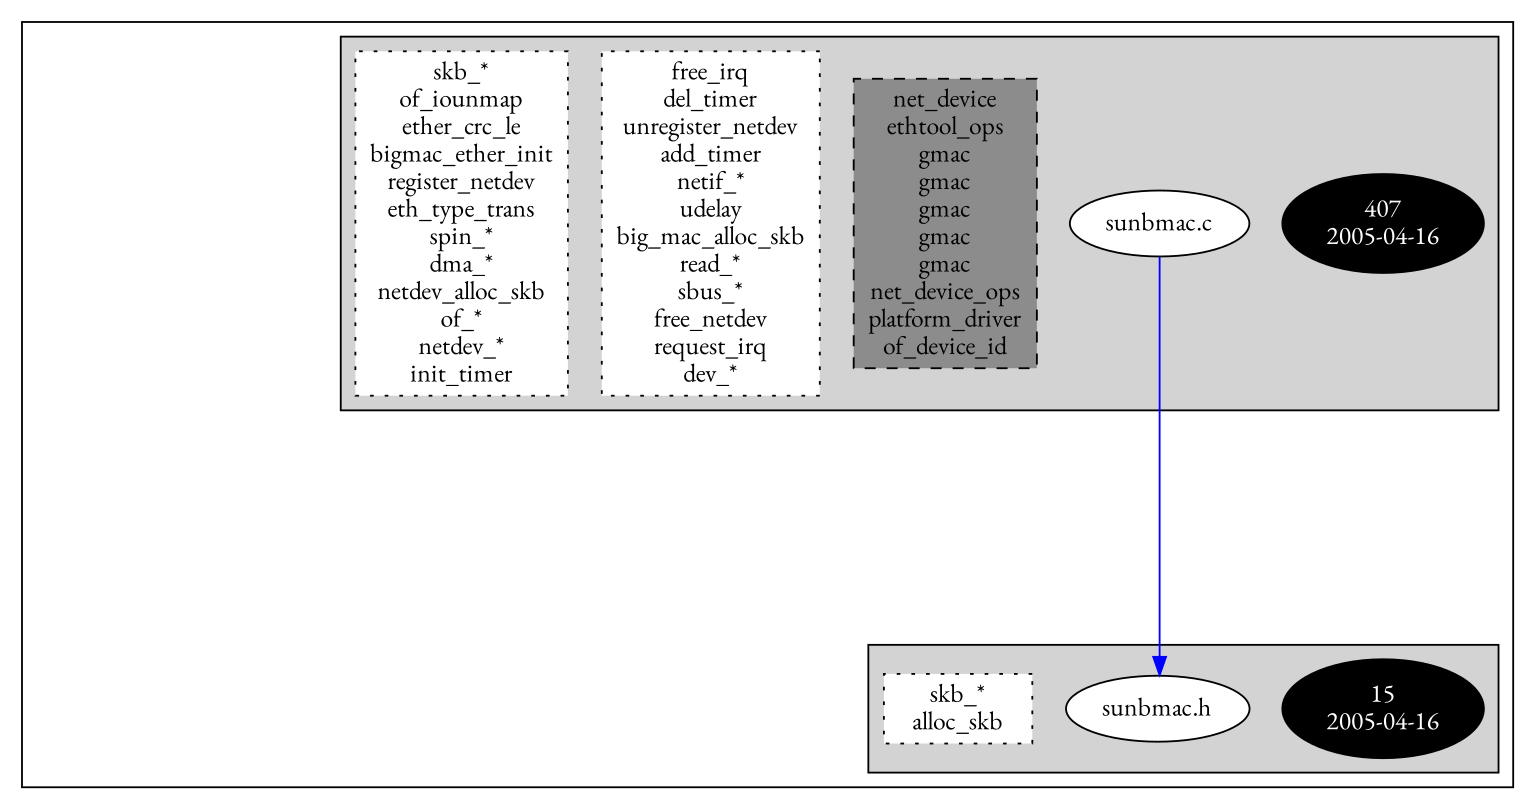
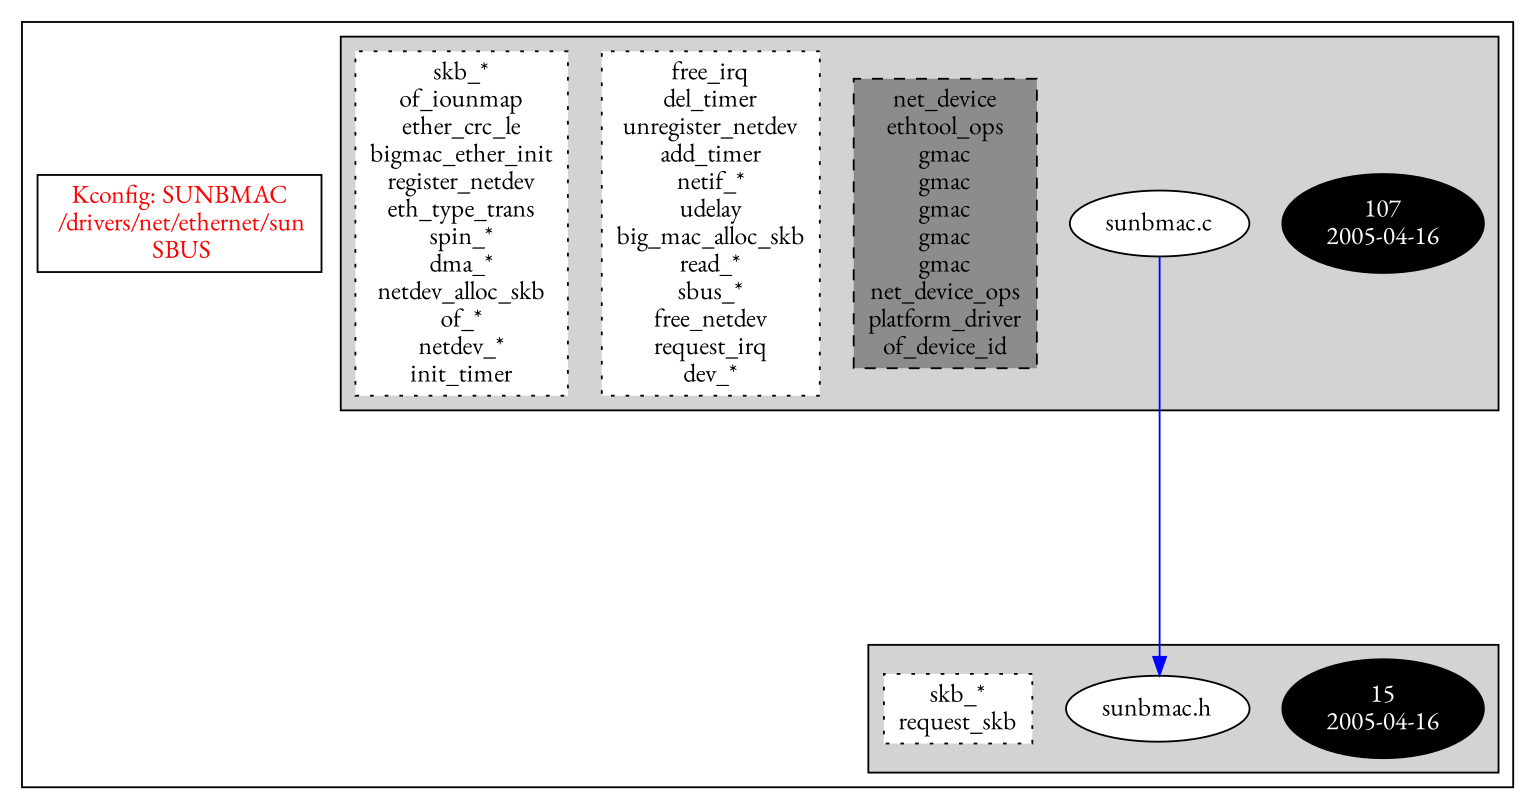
none -> (180, 223)
(1383, 223) -> (1383, 223)
(958, 709) -> (958, 709)
